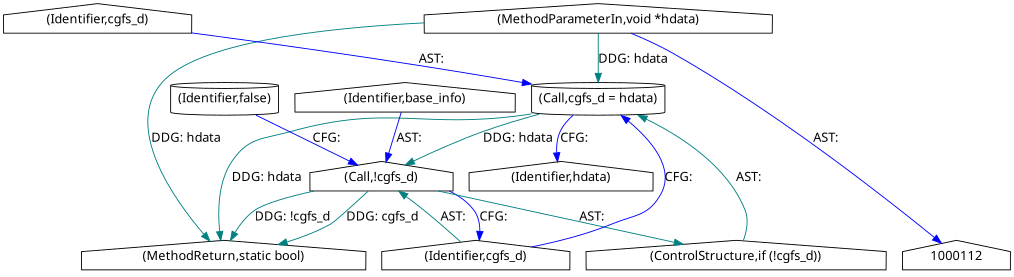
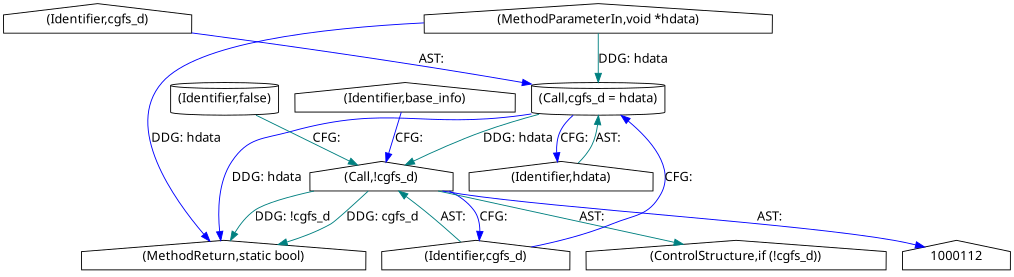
(206, 56) -> (206, 56)
(340, 121) -> (340, 121)
(788, 127) -> (679, 216)
(303, 138) -> (303, 138)
(411, 138) -> (411, 138)
(715, 167) -> (591, 146)
